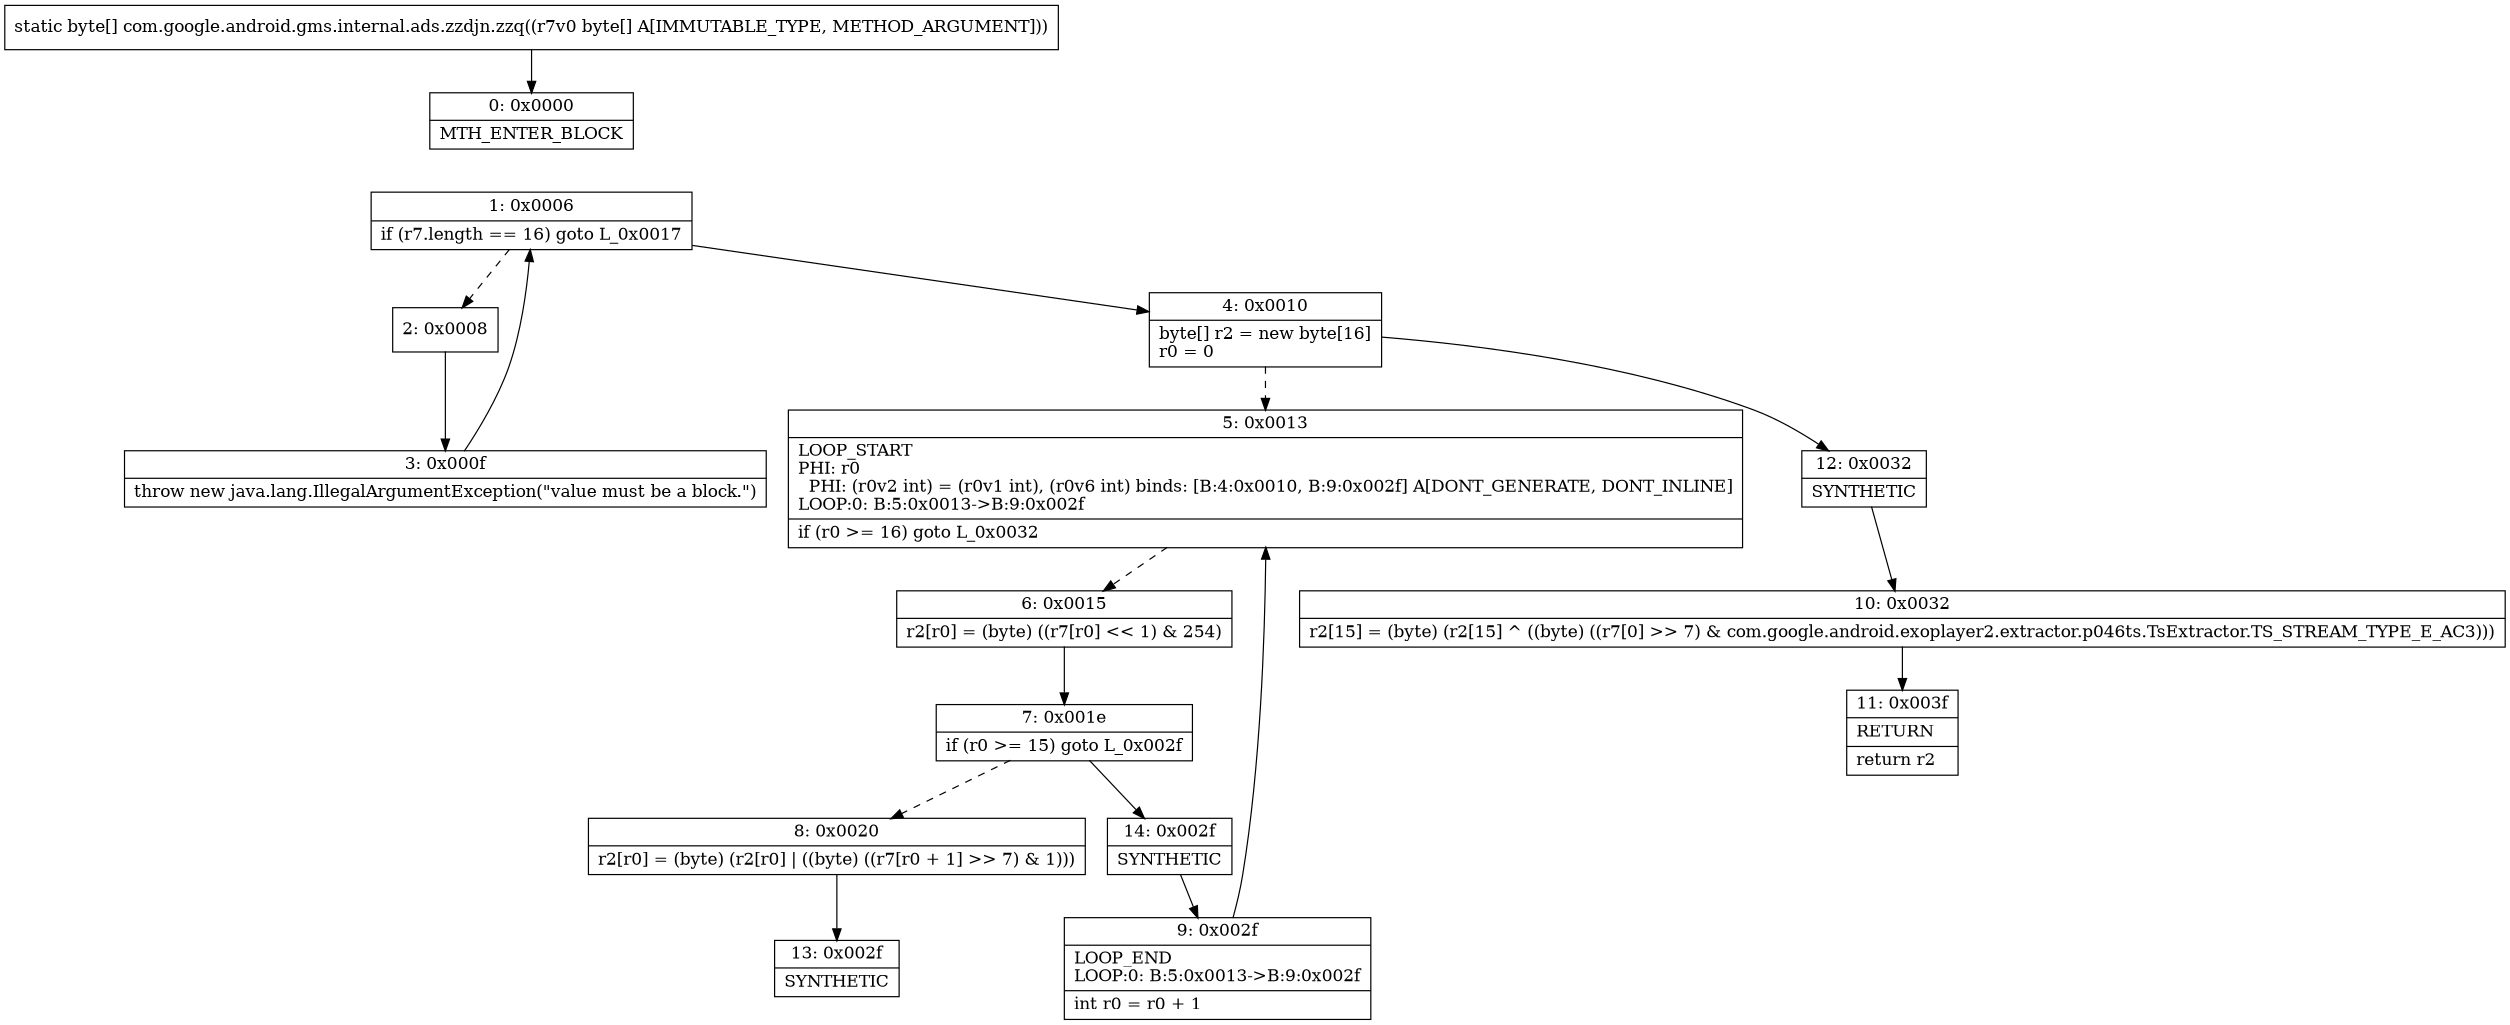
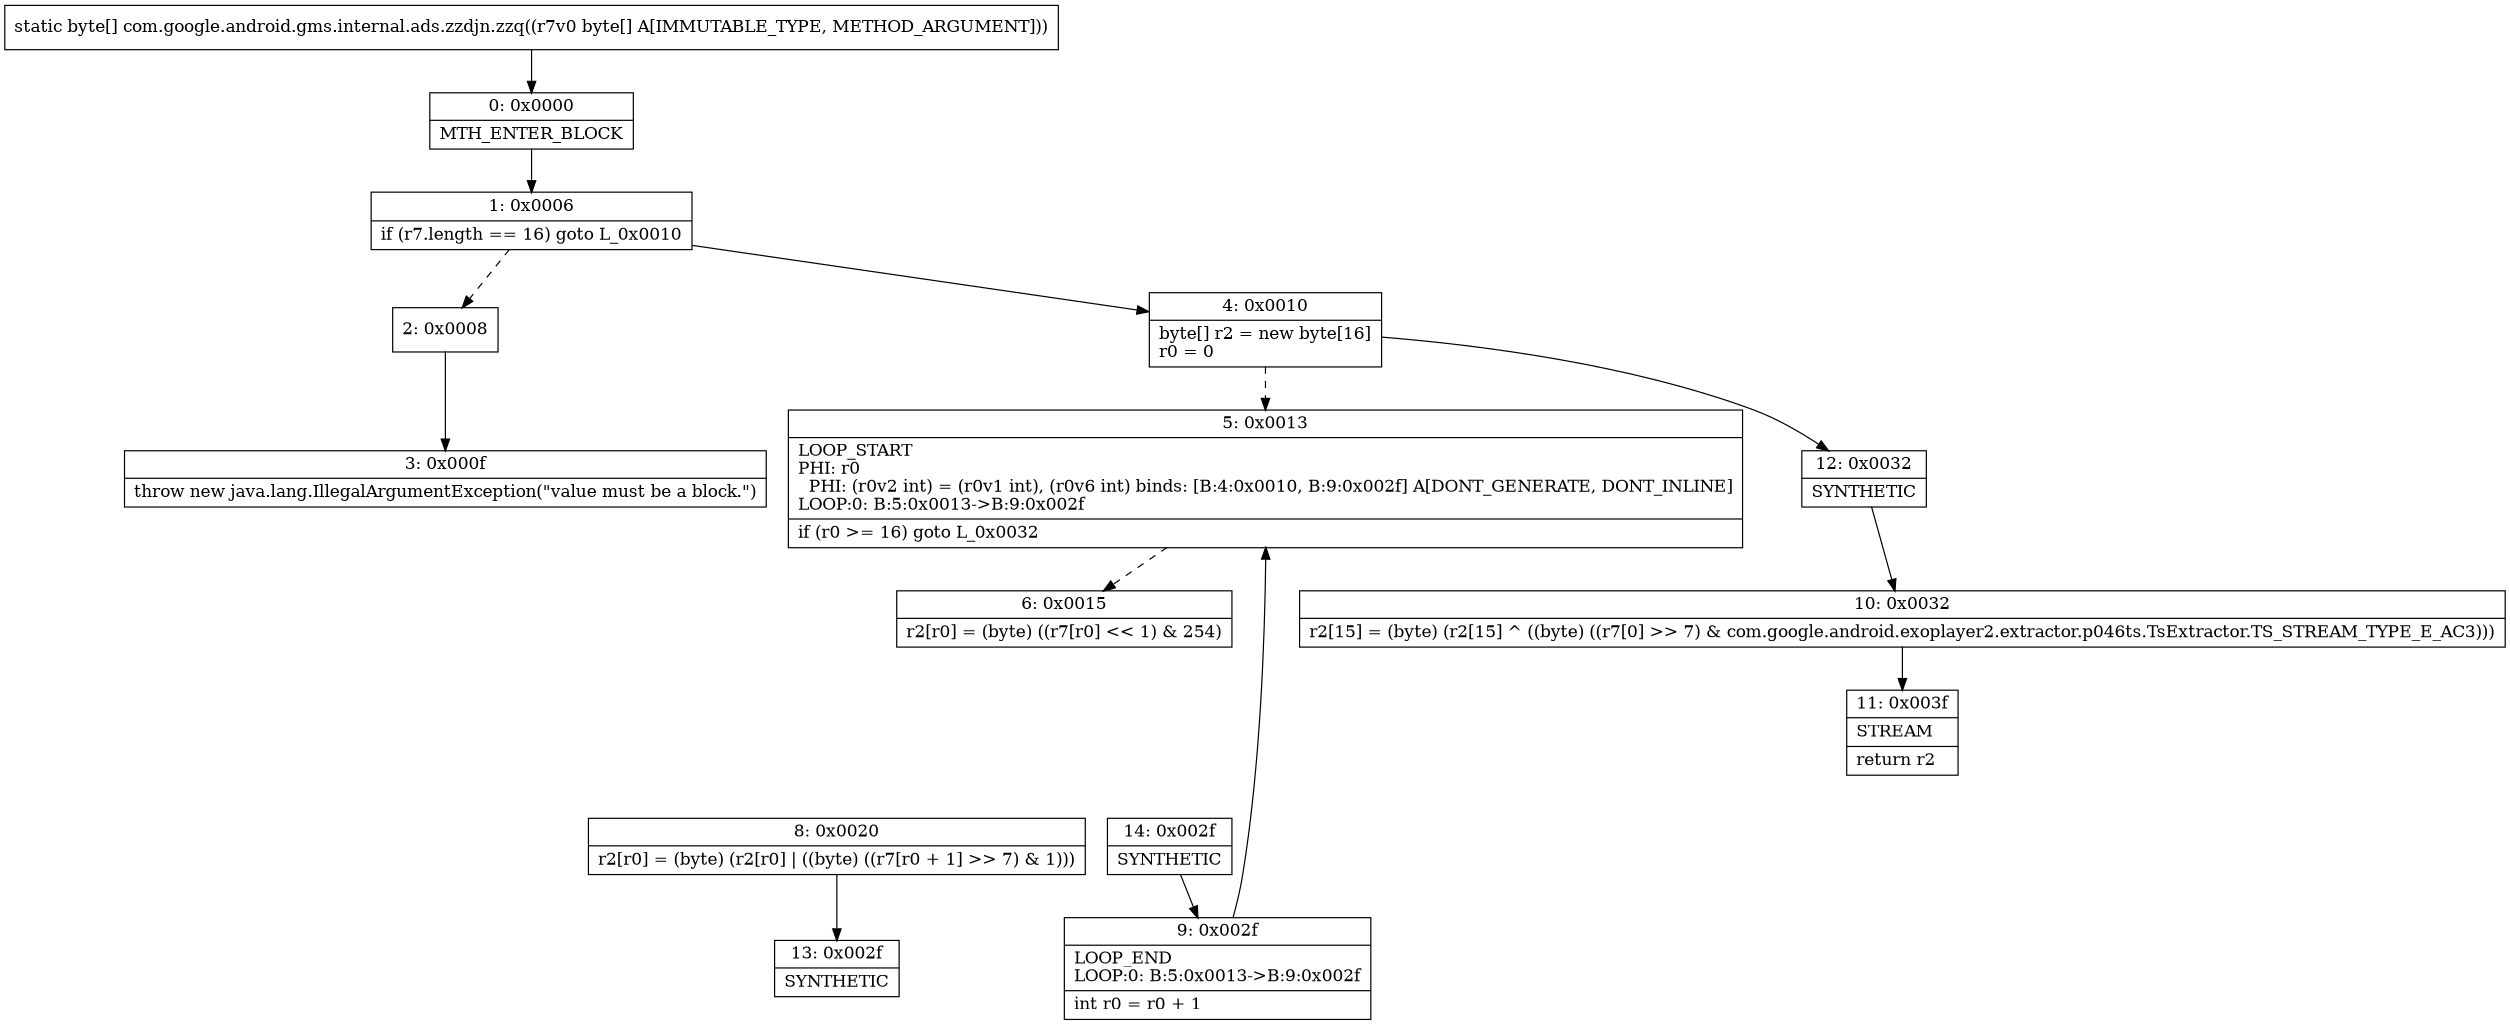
(532, 235) -> (532, 235)
(511, 361) -> (532, 165)
(1895, 732) -> (1895, 732)
(1064, 733) -> none
